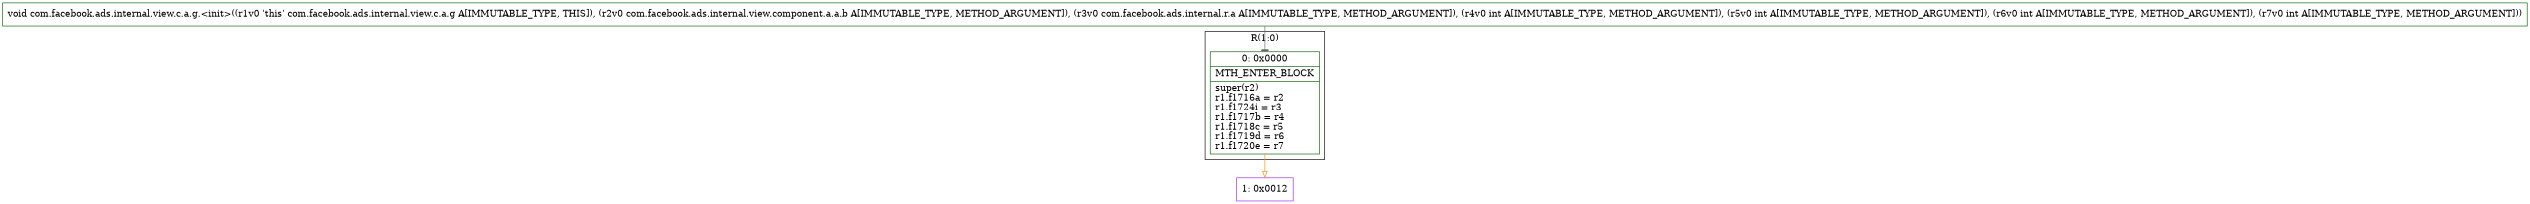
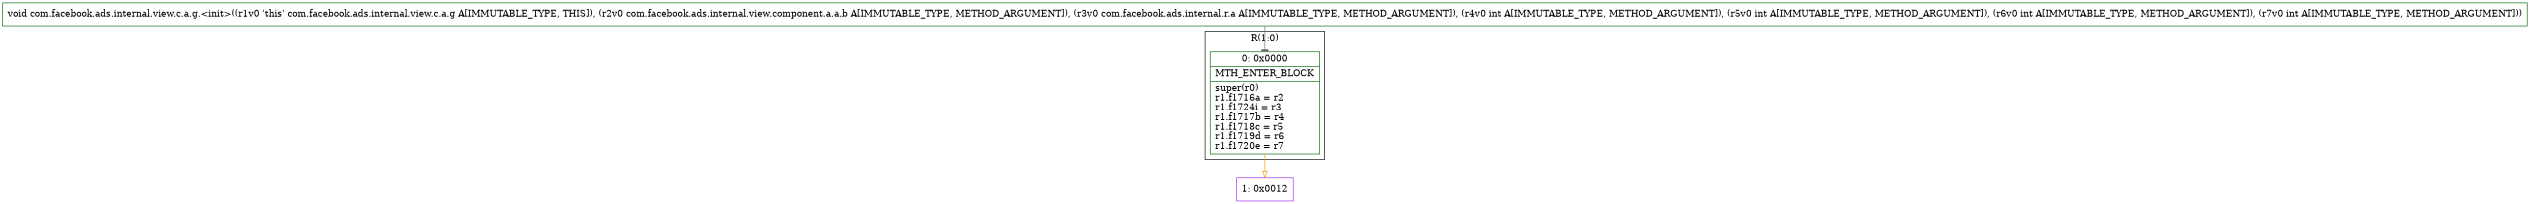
(1237, 88) -> (1237, 88)
